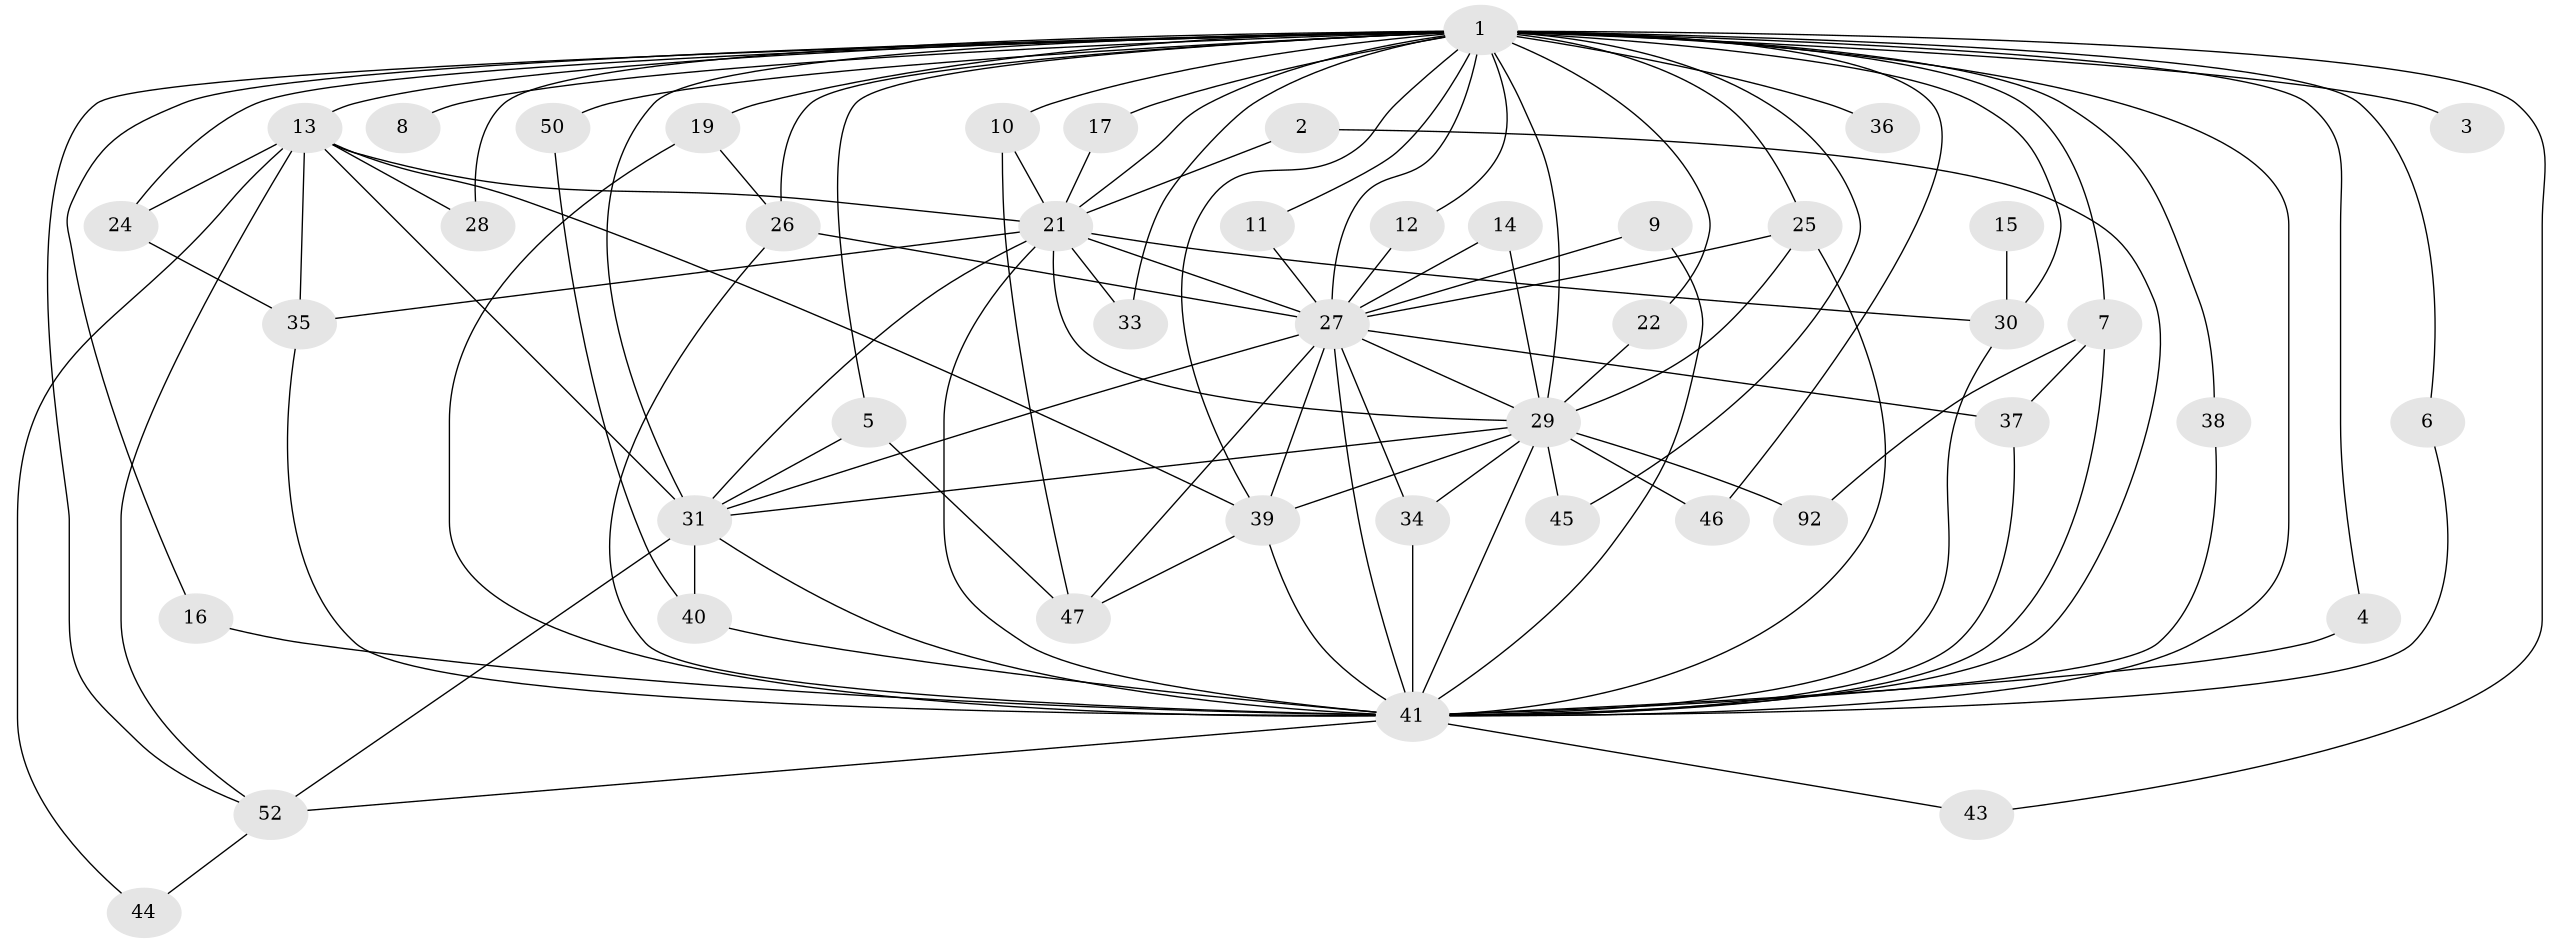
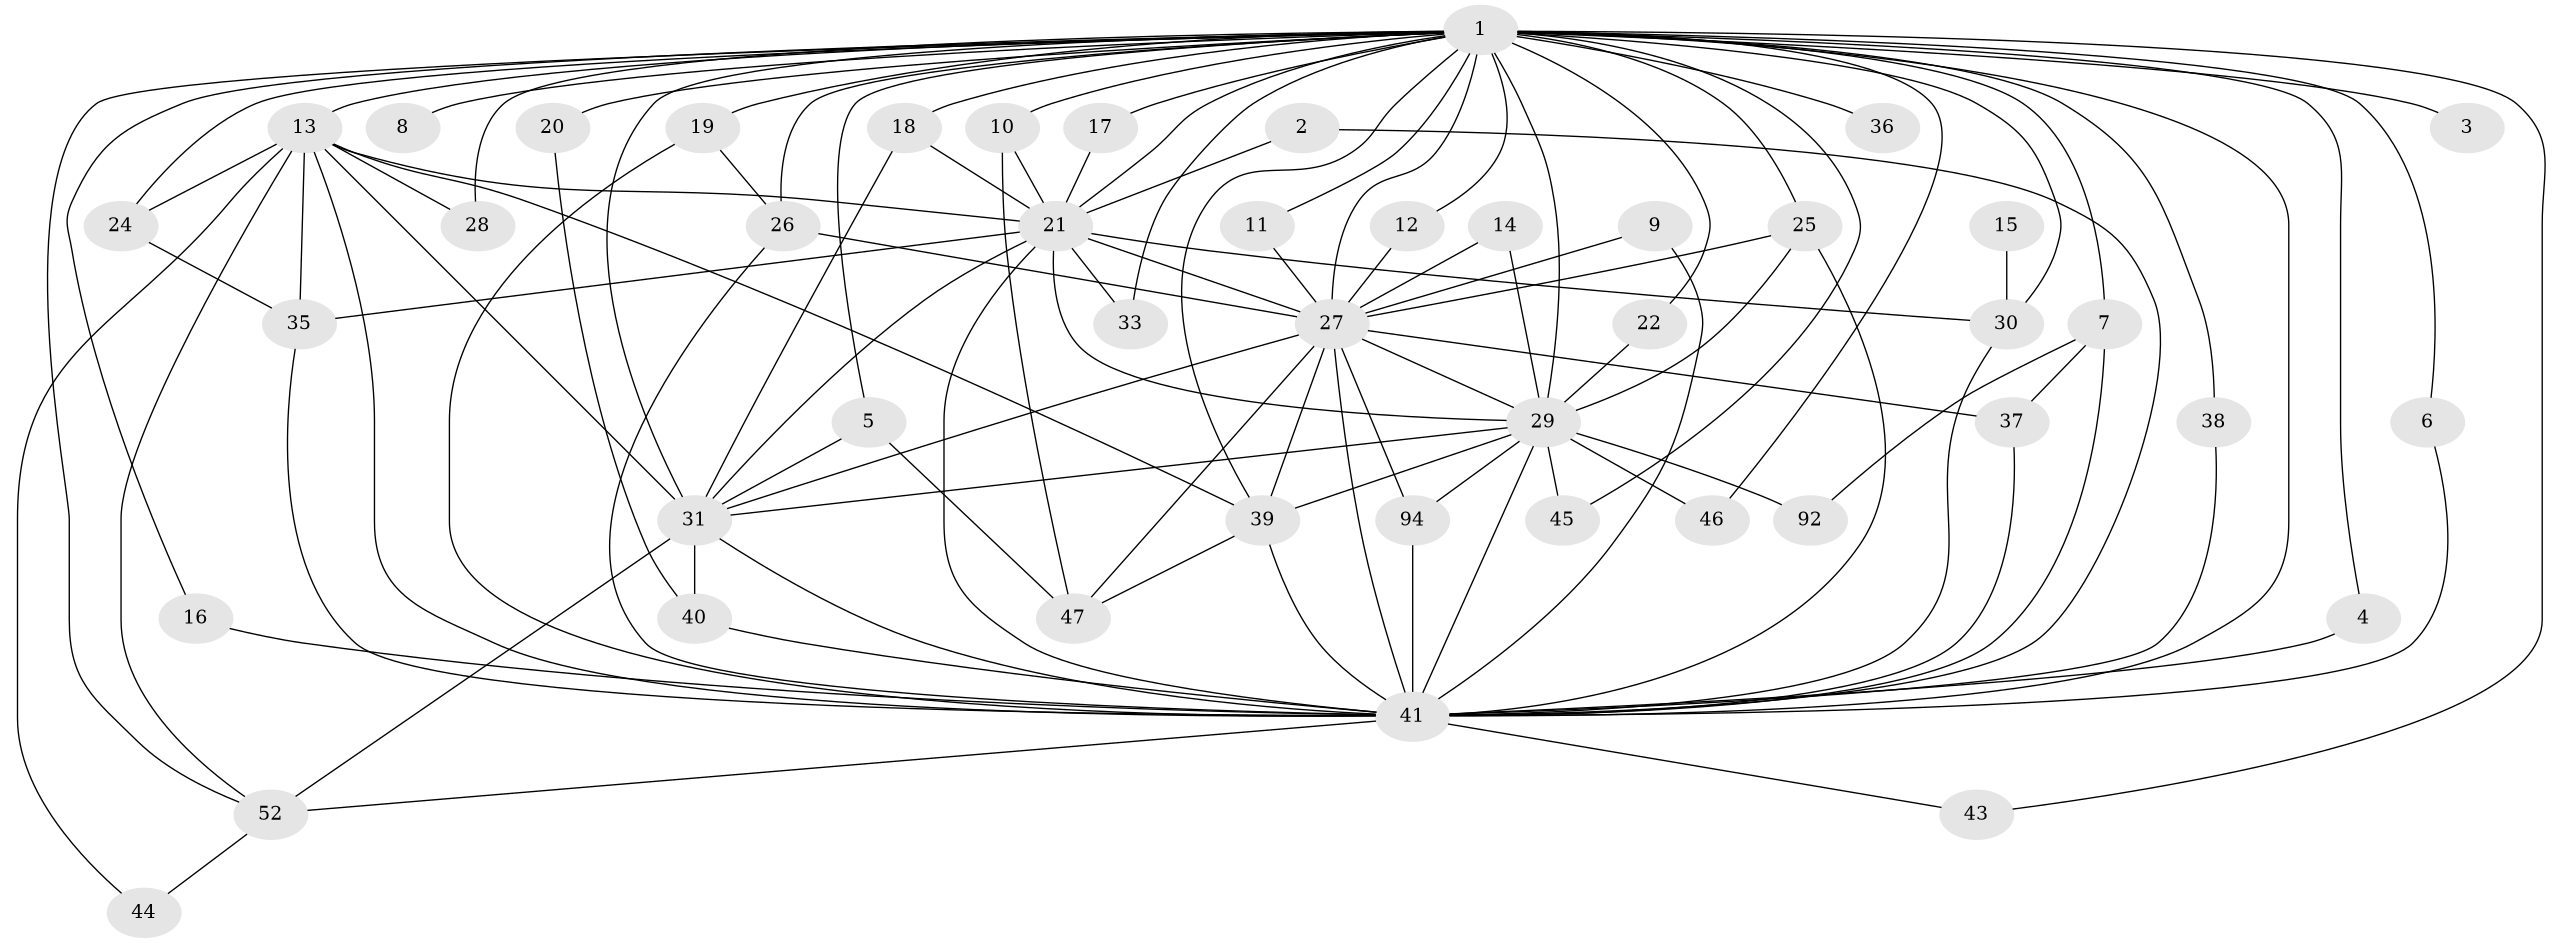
(553, 128) -> (553, 128)
none -> (904, 128)
(1413, 520) -> (1413, 520)
none -> (546, 659)
